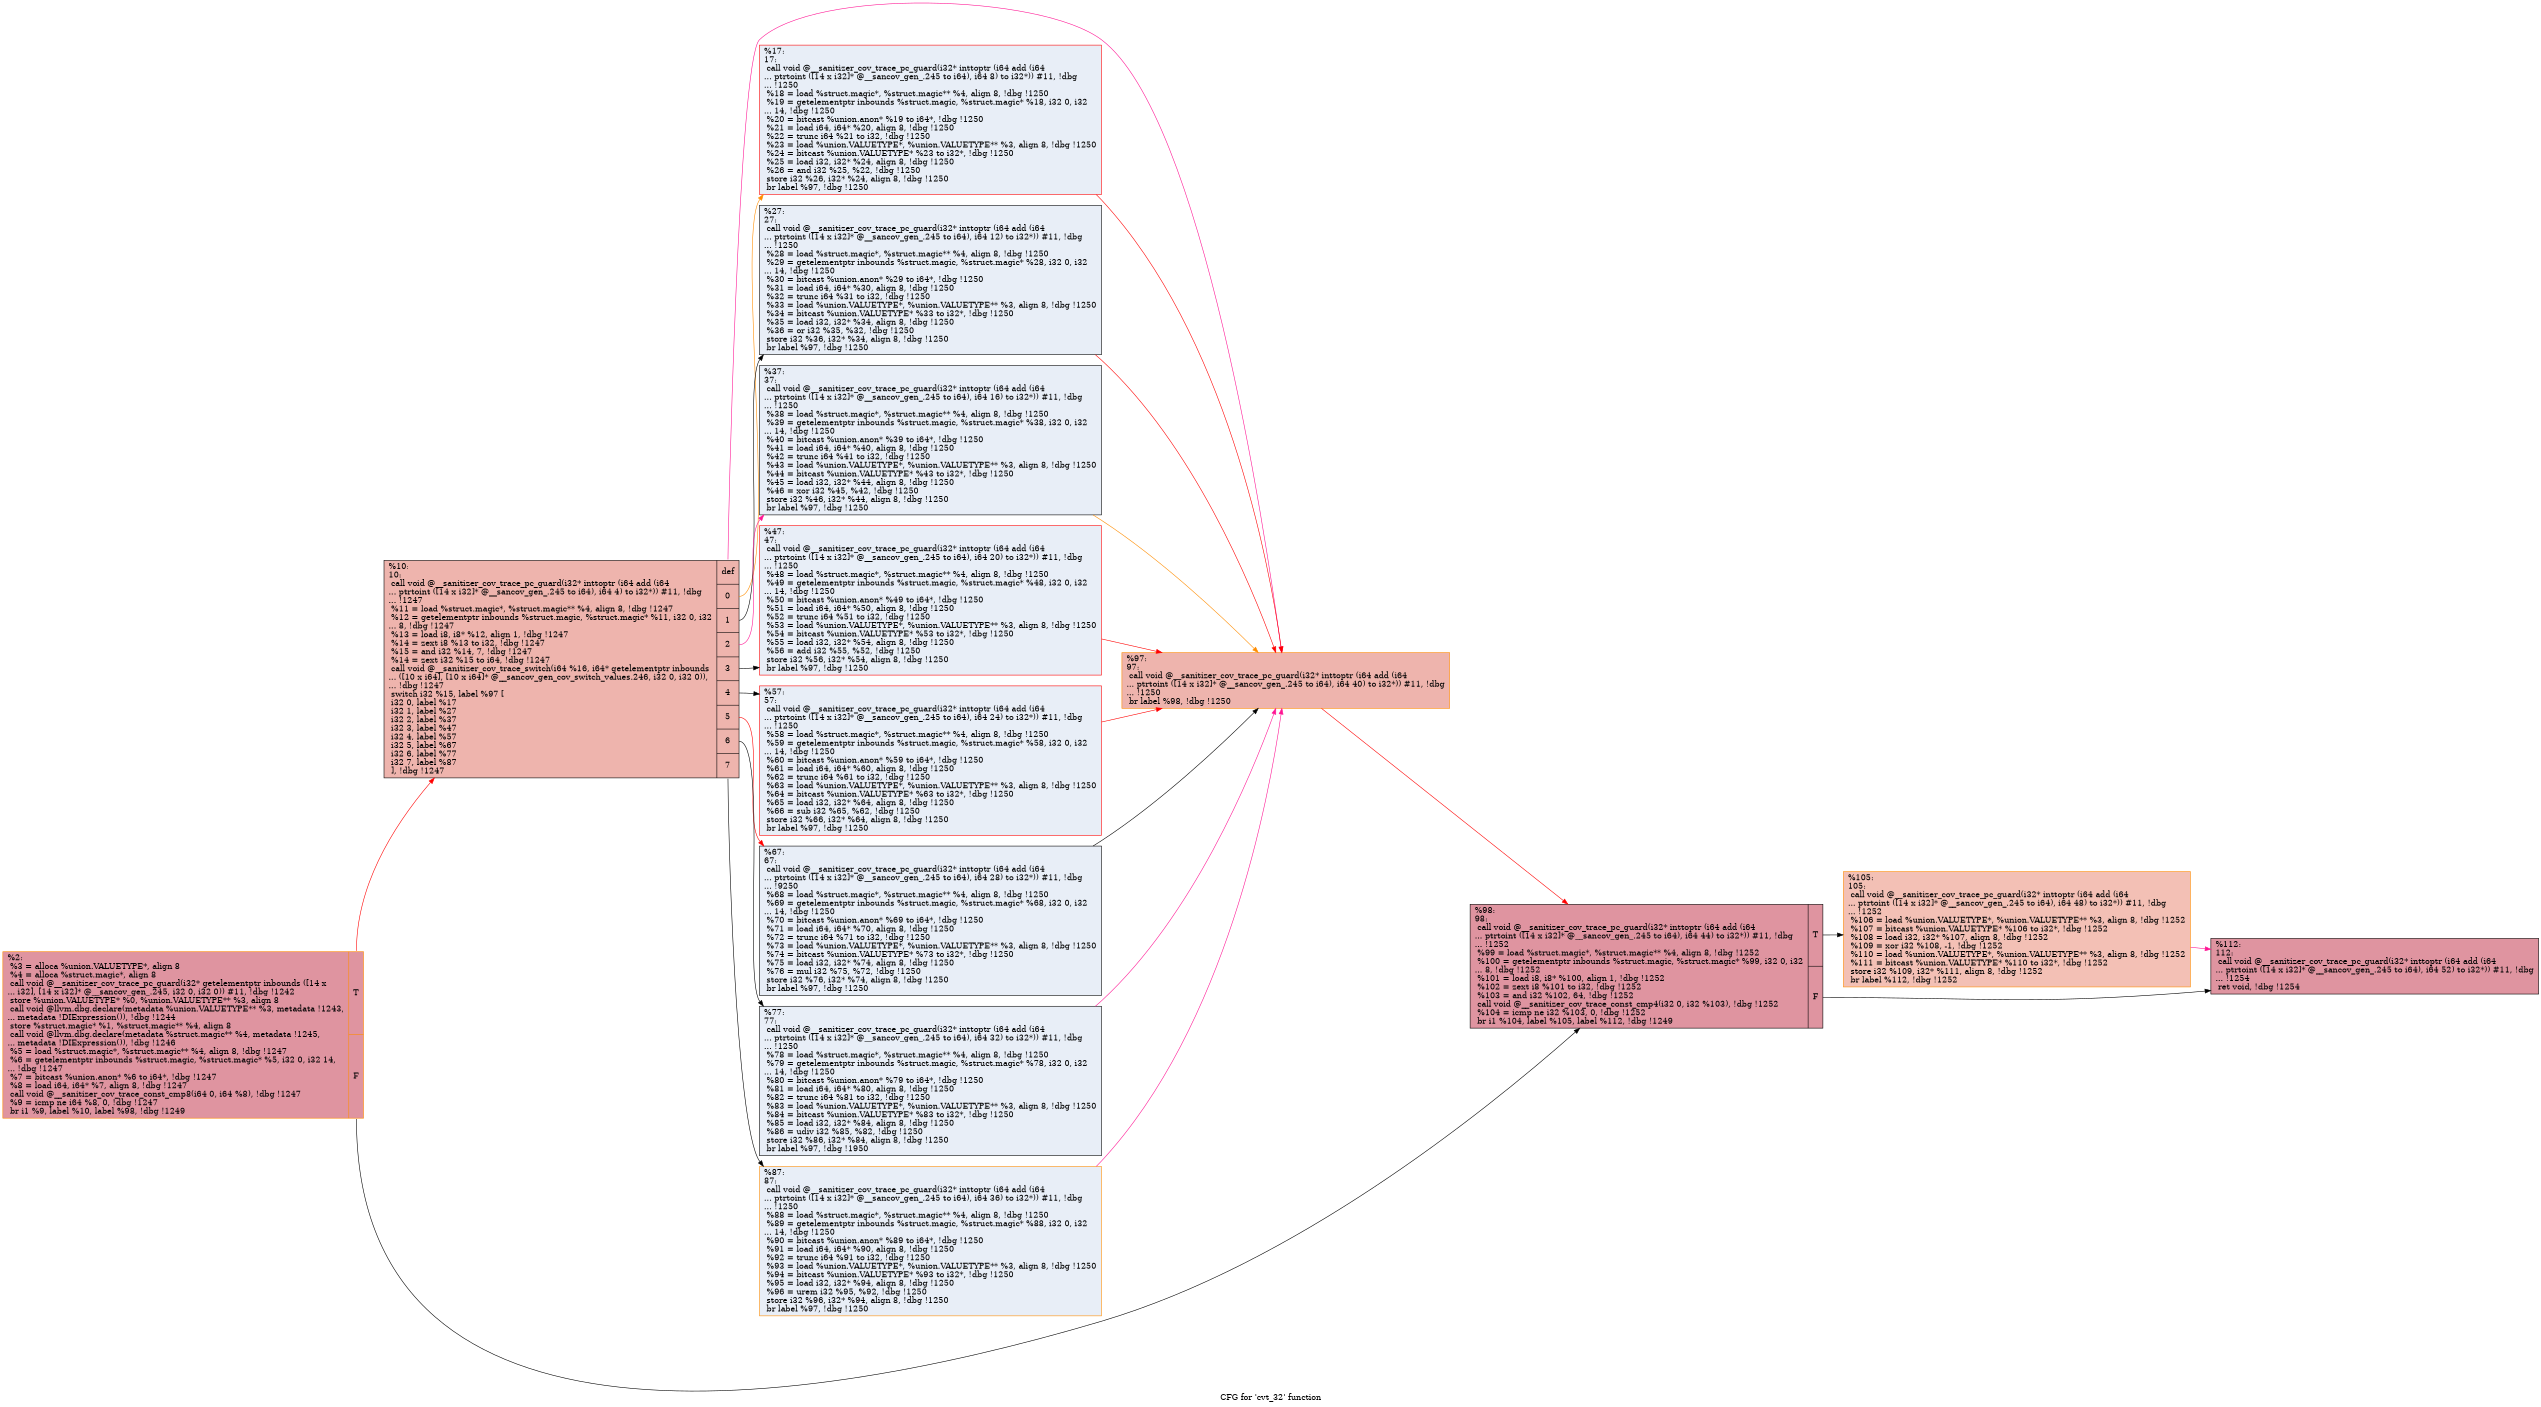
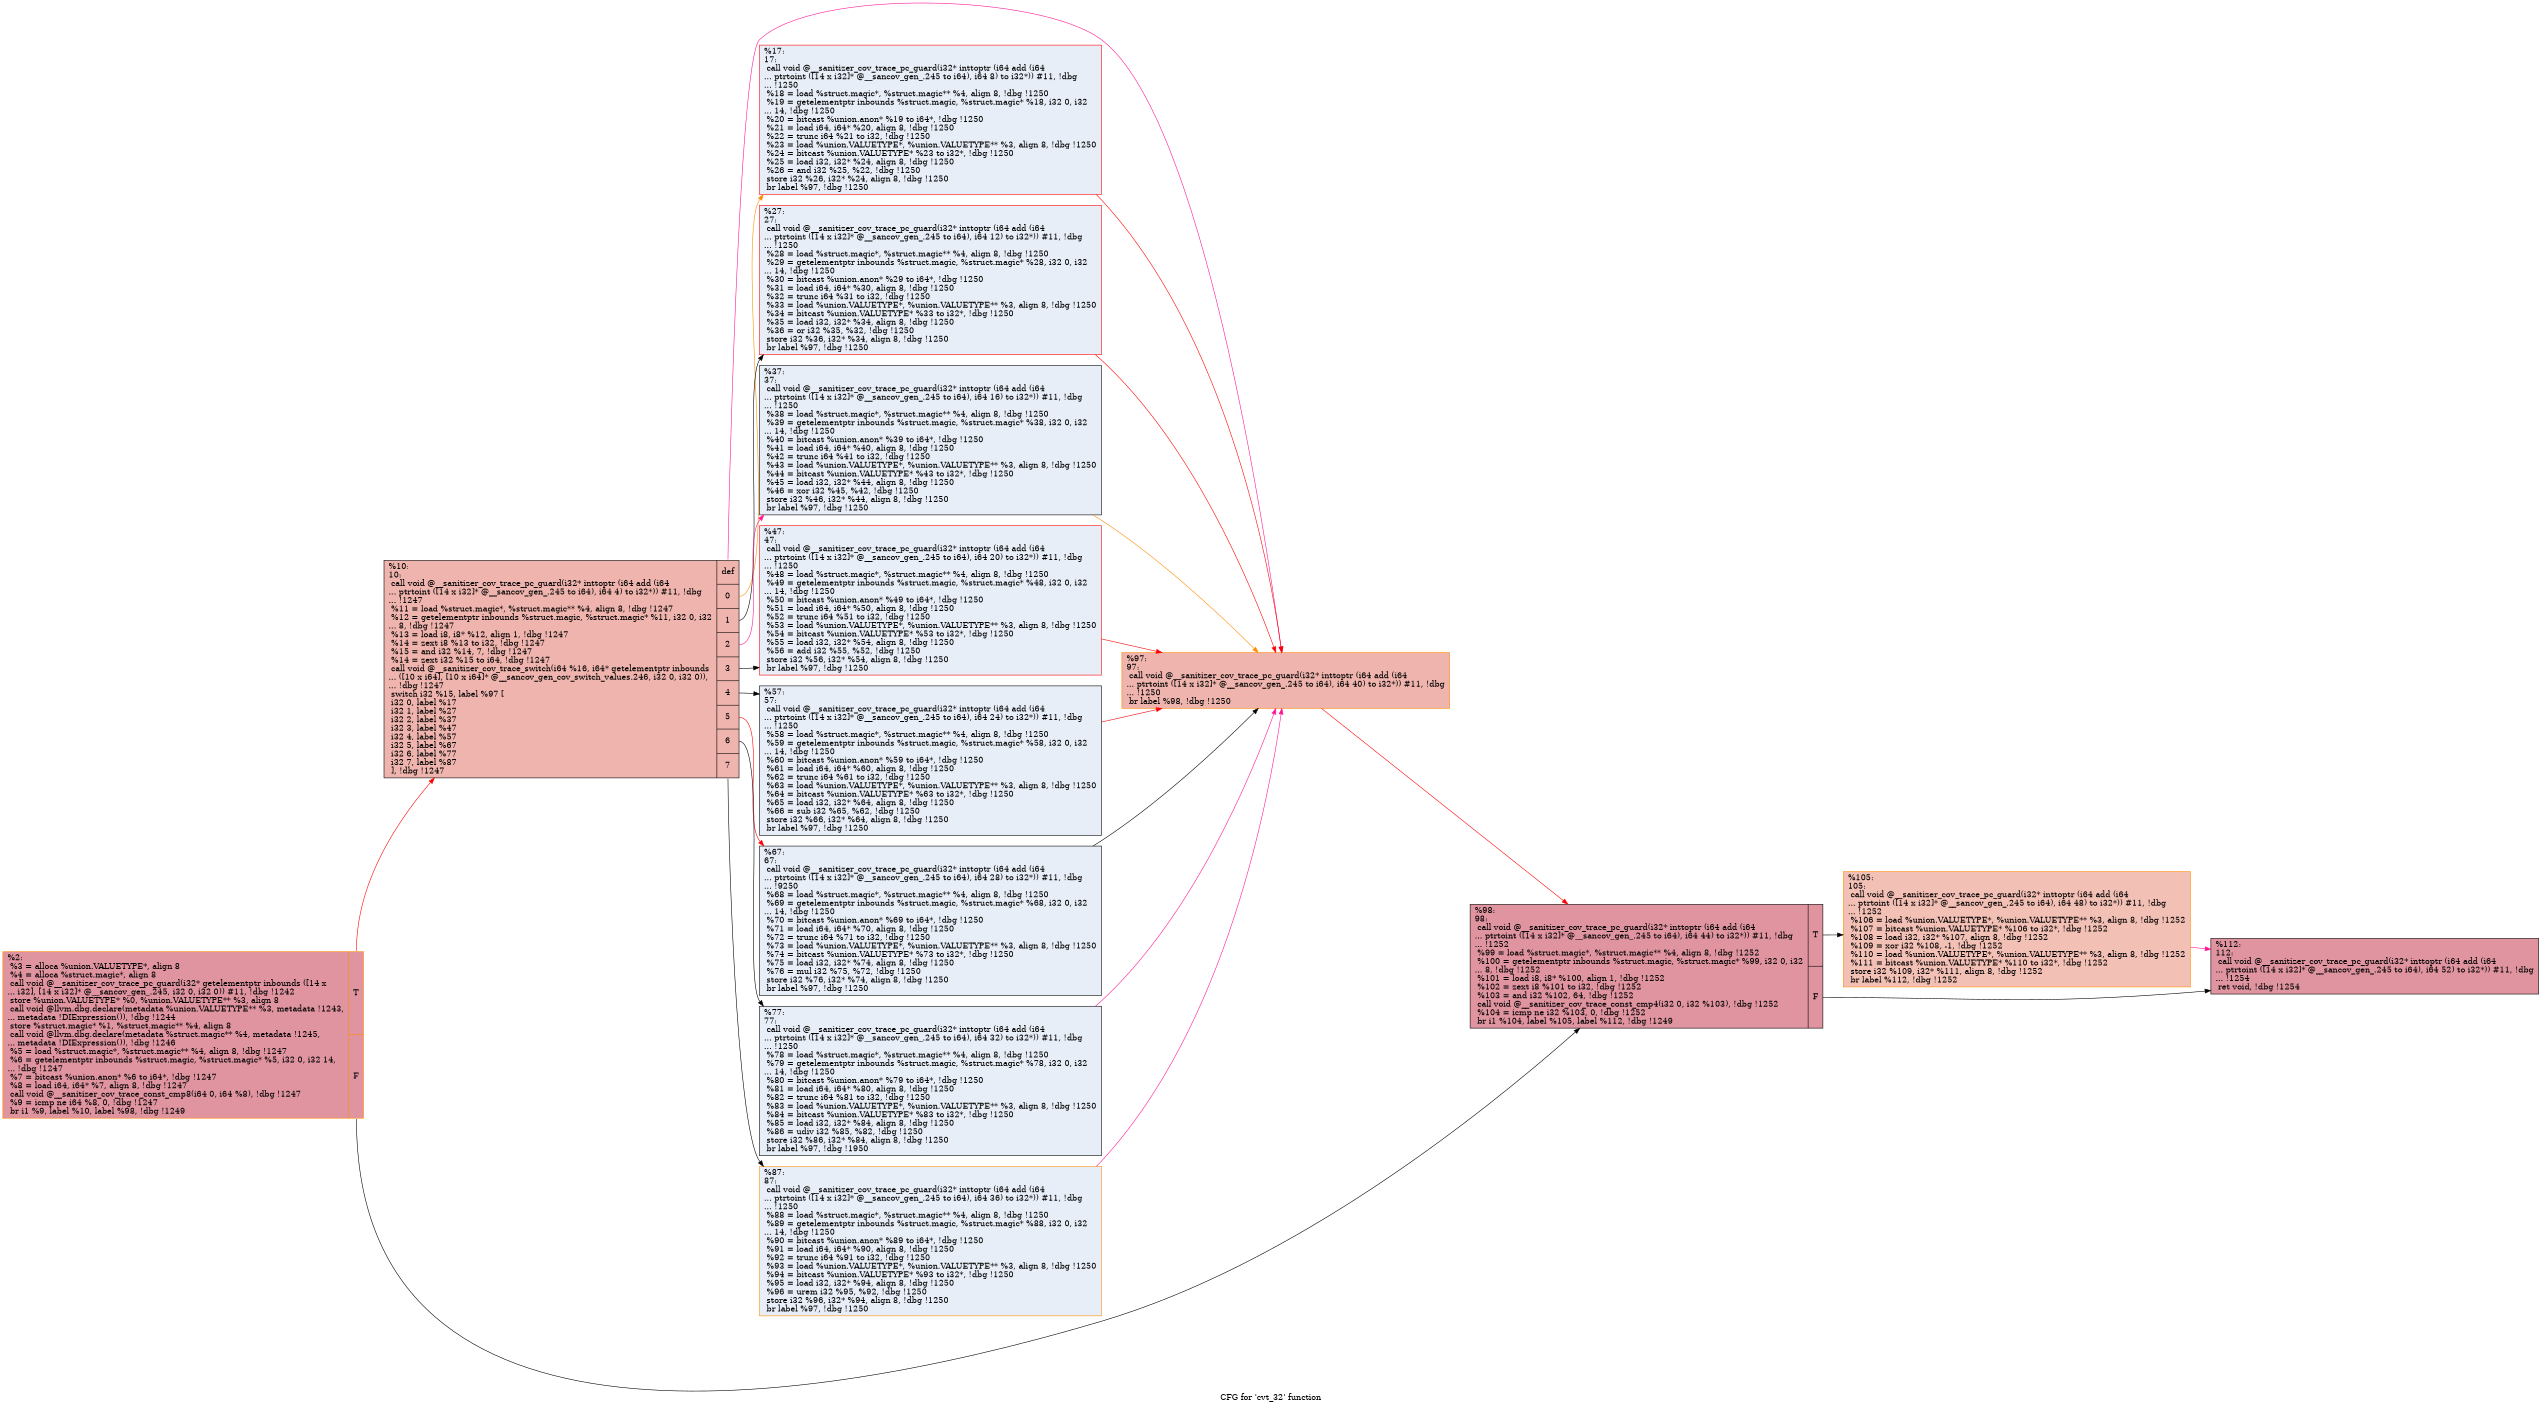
(930, 280) -> (930, 280)
(930, 761) -> (930, 761)
